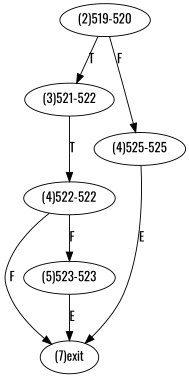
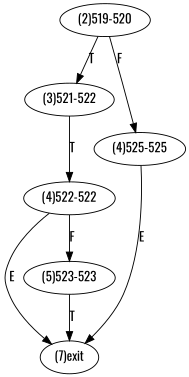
(12, 278) -> (12, 278)
(73, 318) -> (73, 318)
